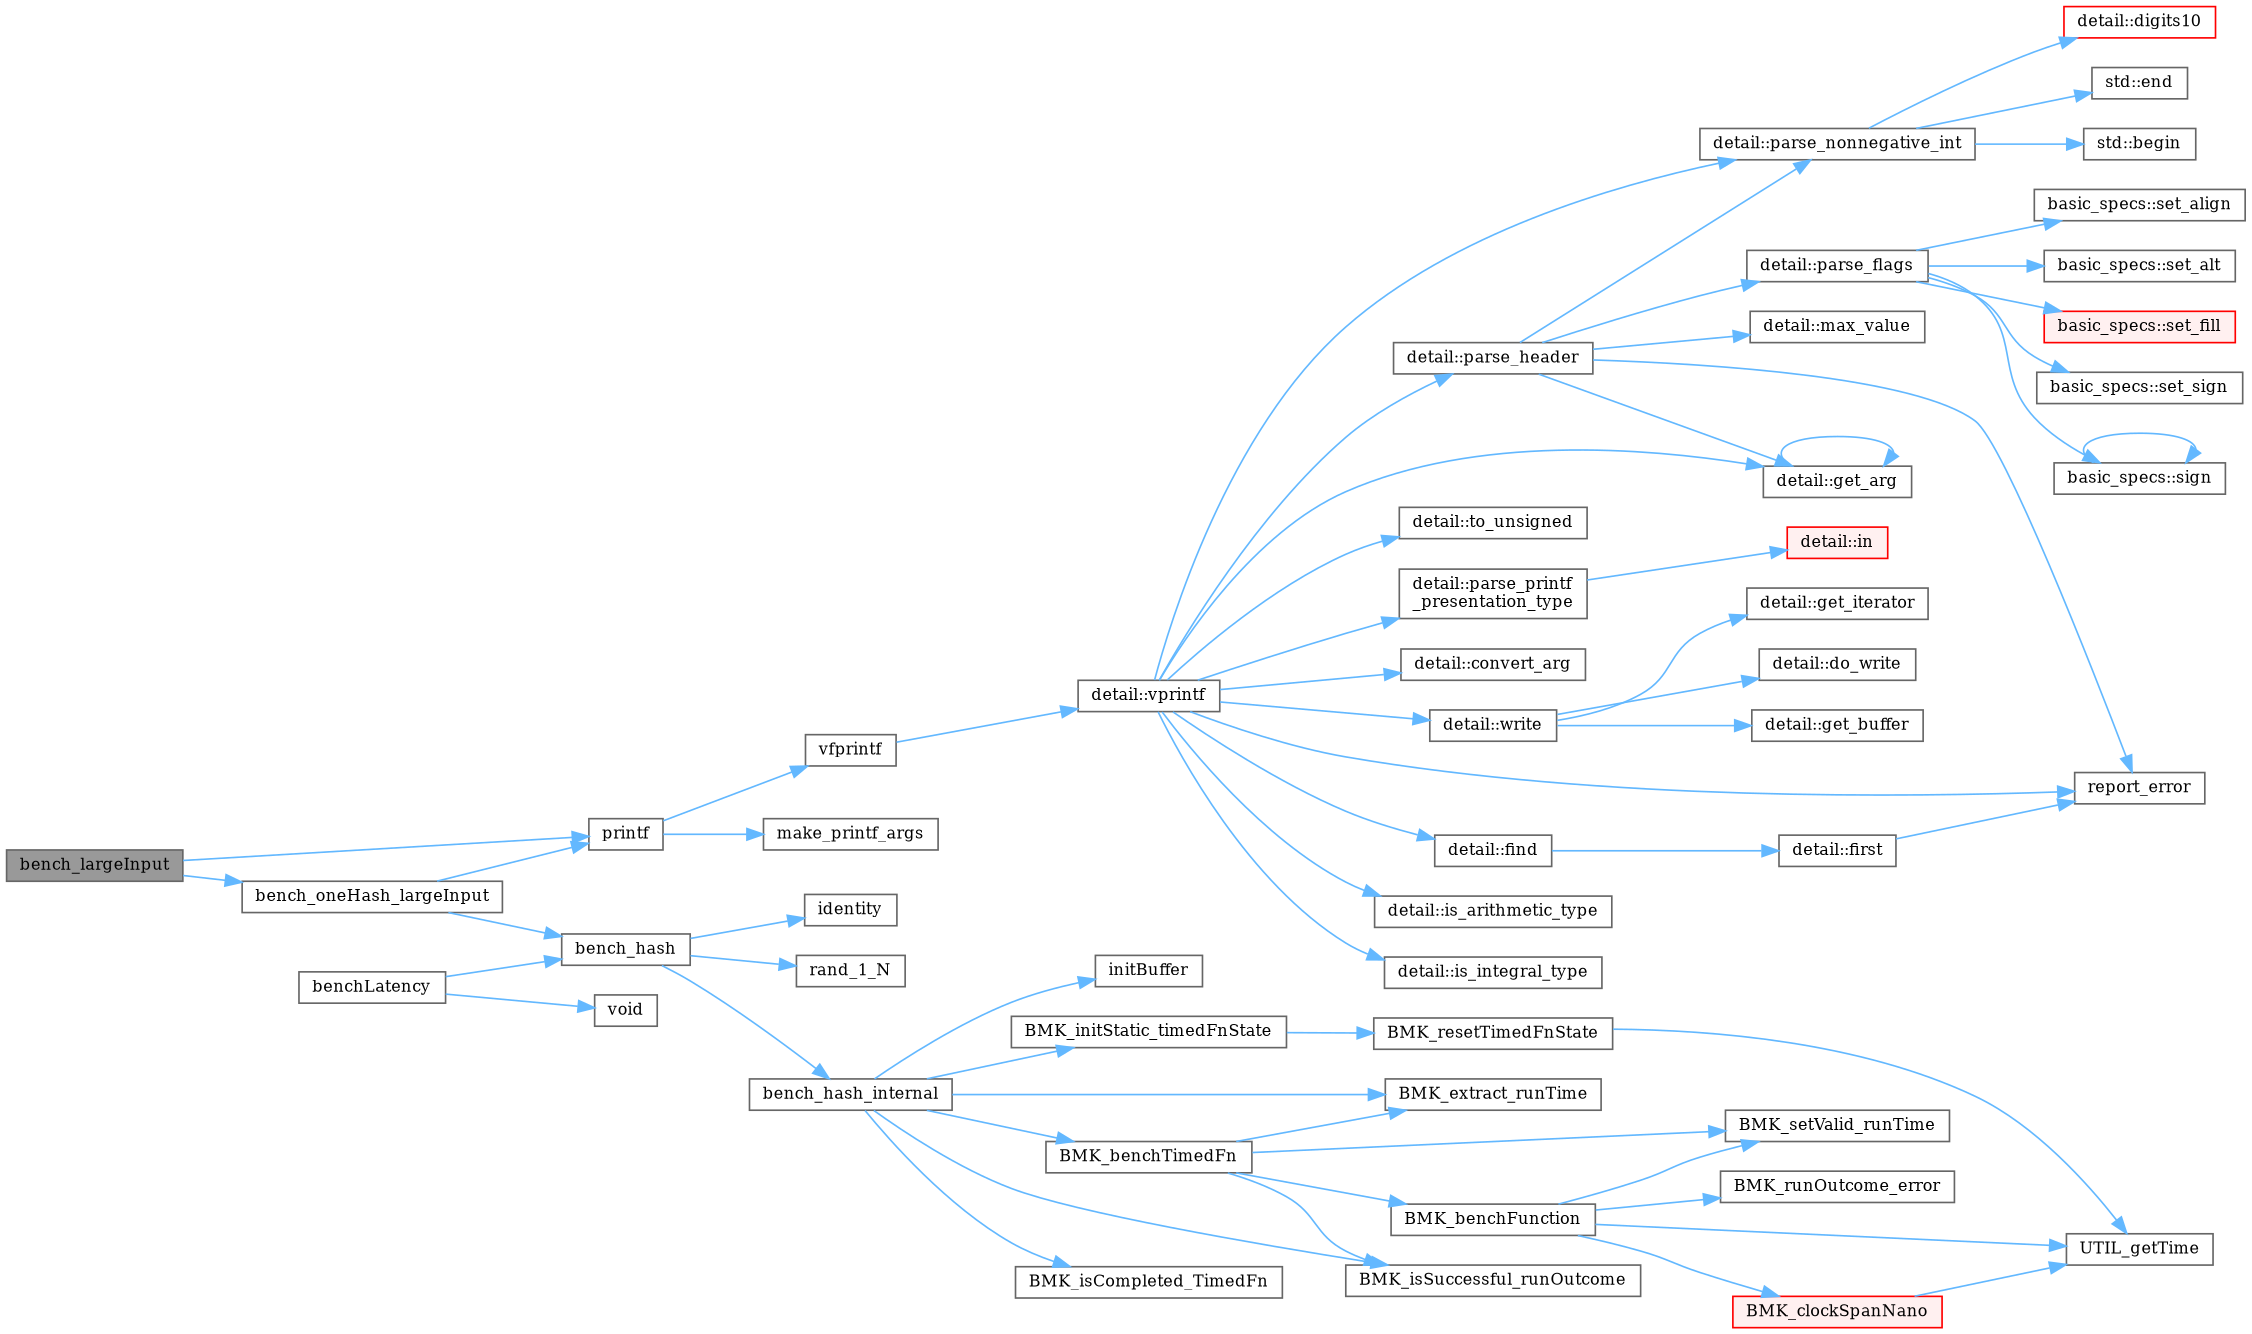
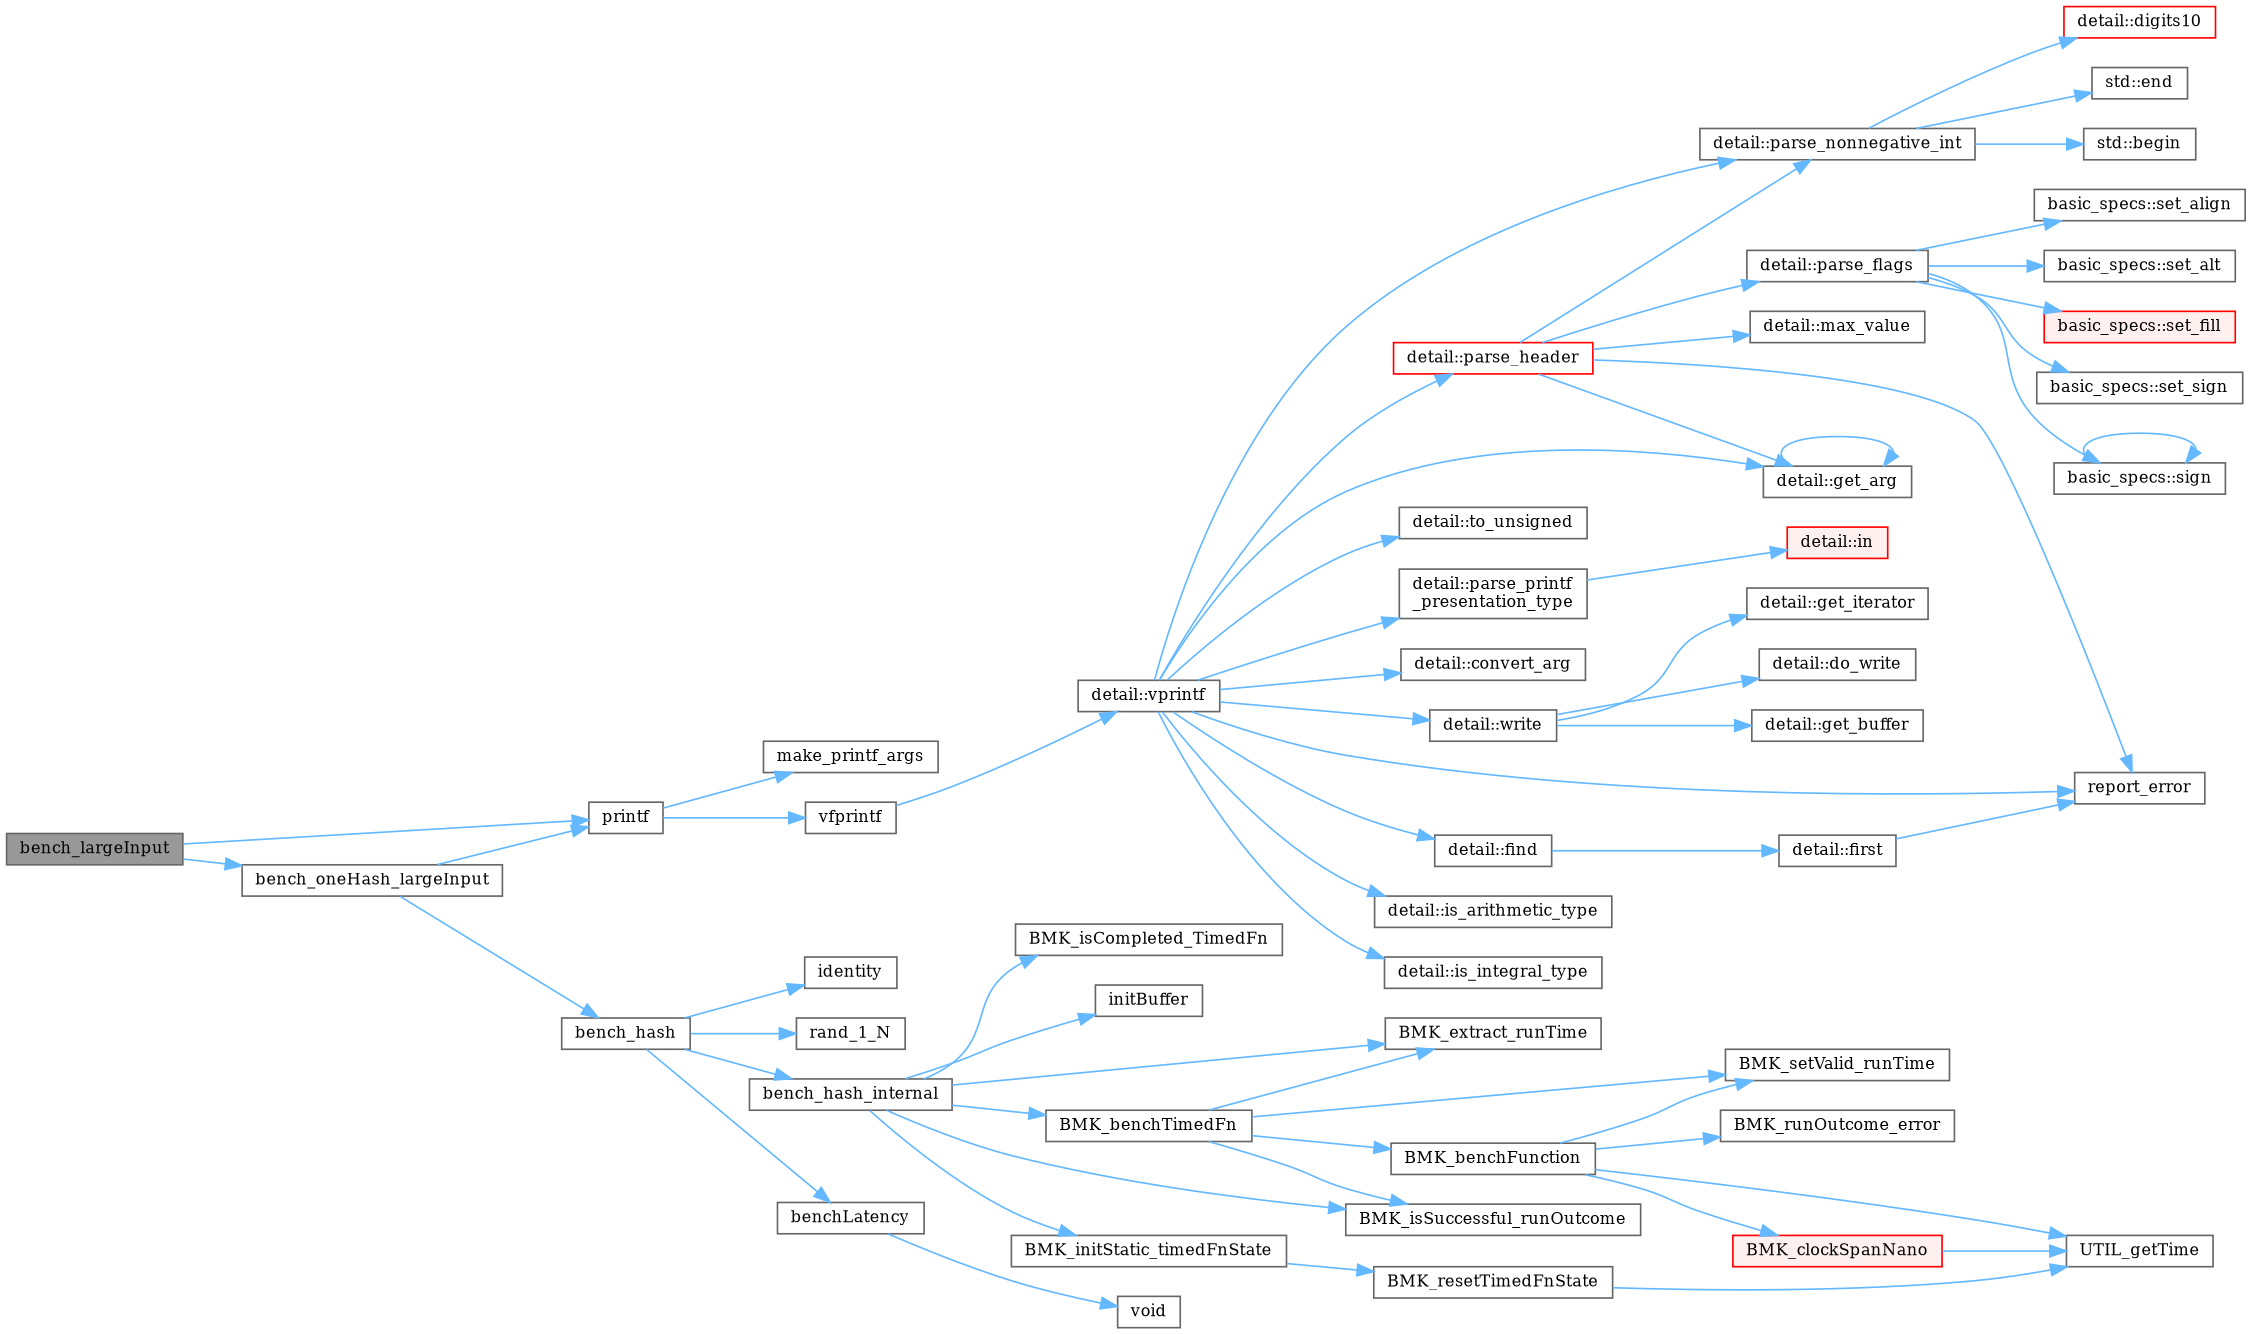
(1493, 358) -> (1493, 358)
(495, 969) -> (732, 1120)
